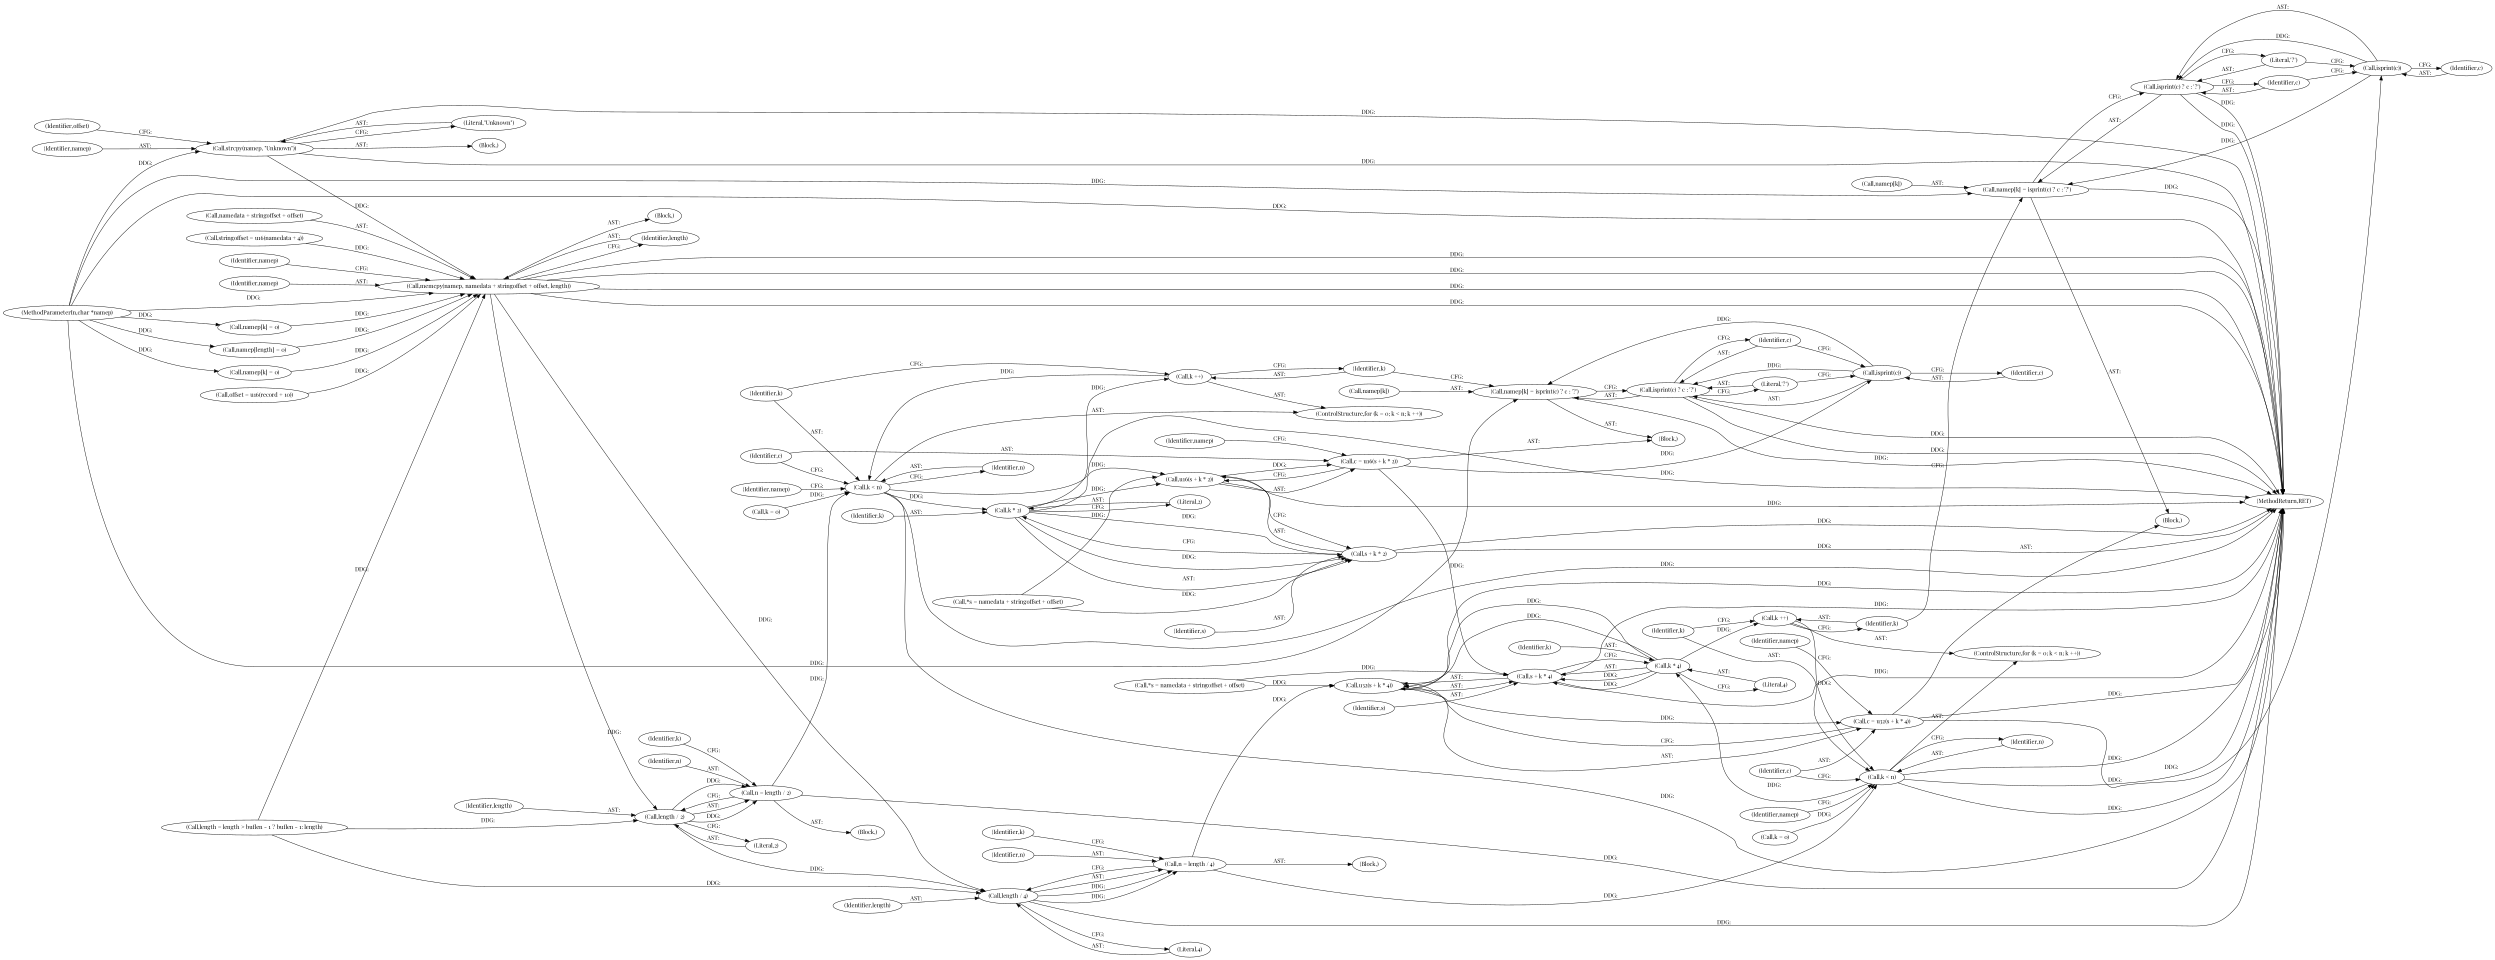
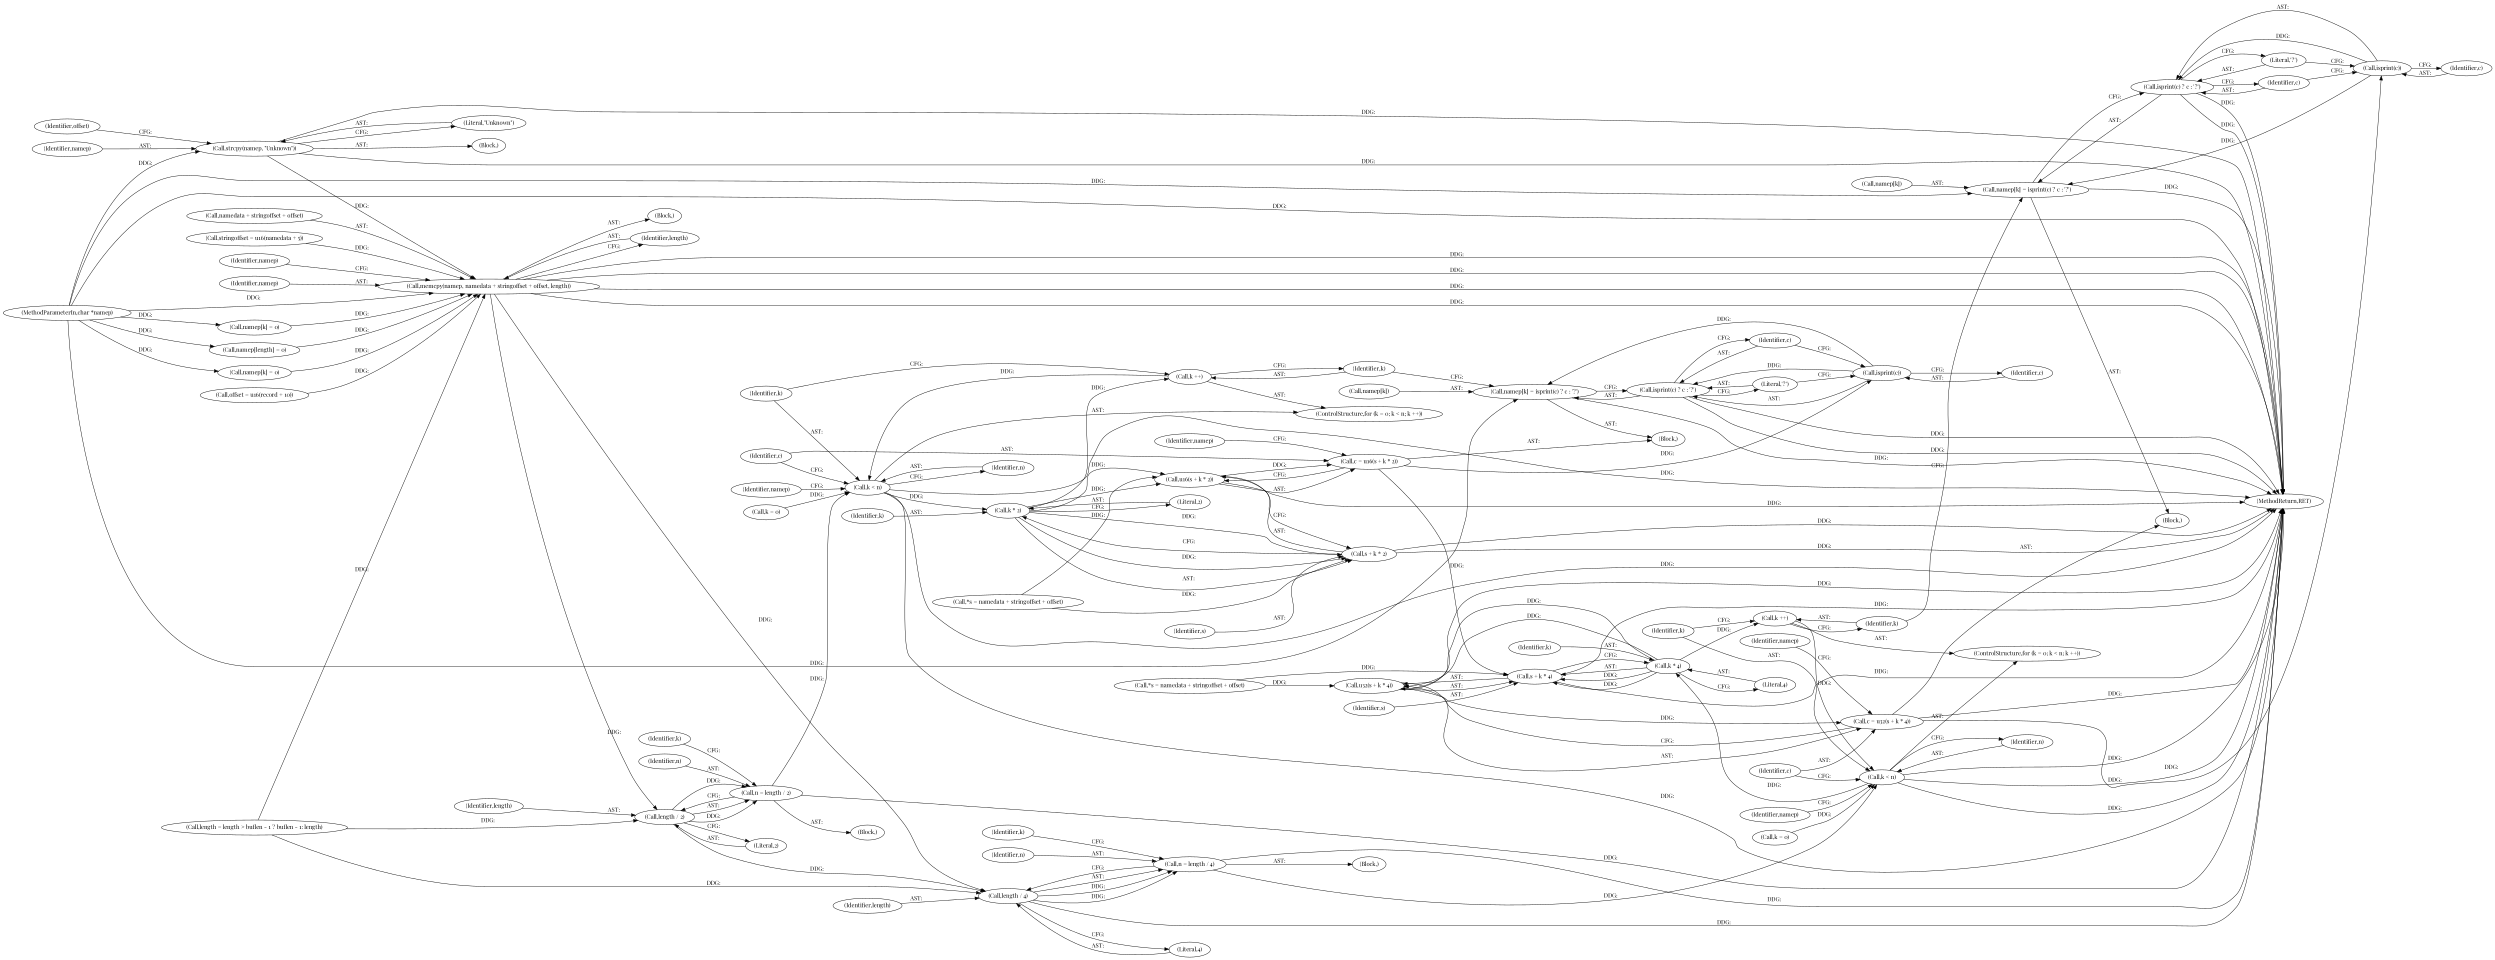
(254, 239) -> (254, 239)
(1238, 758) -> (1921, 907)
